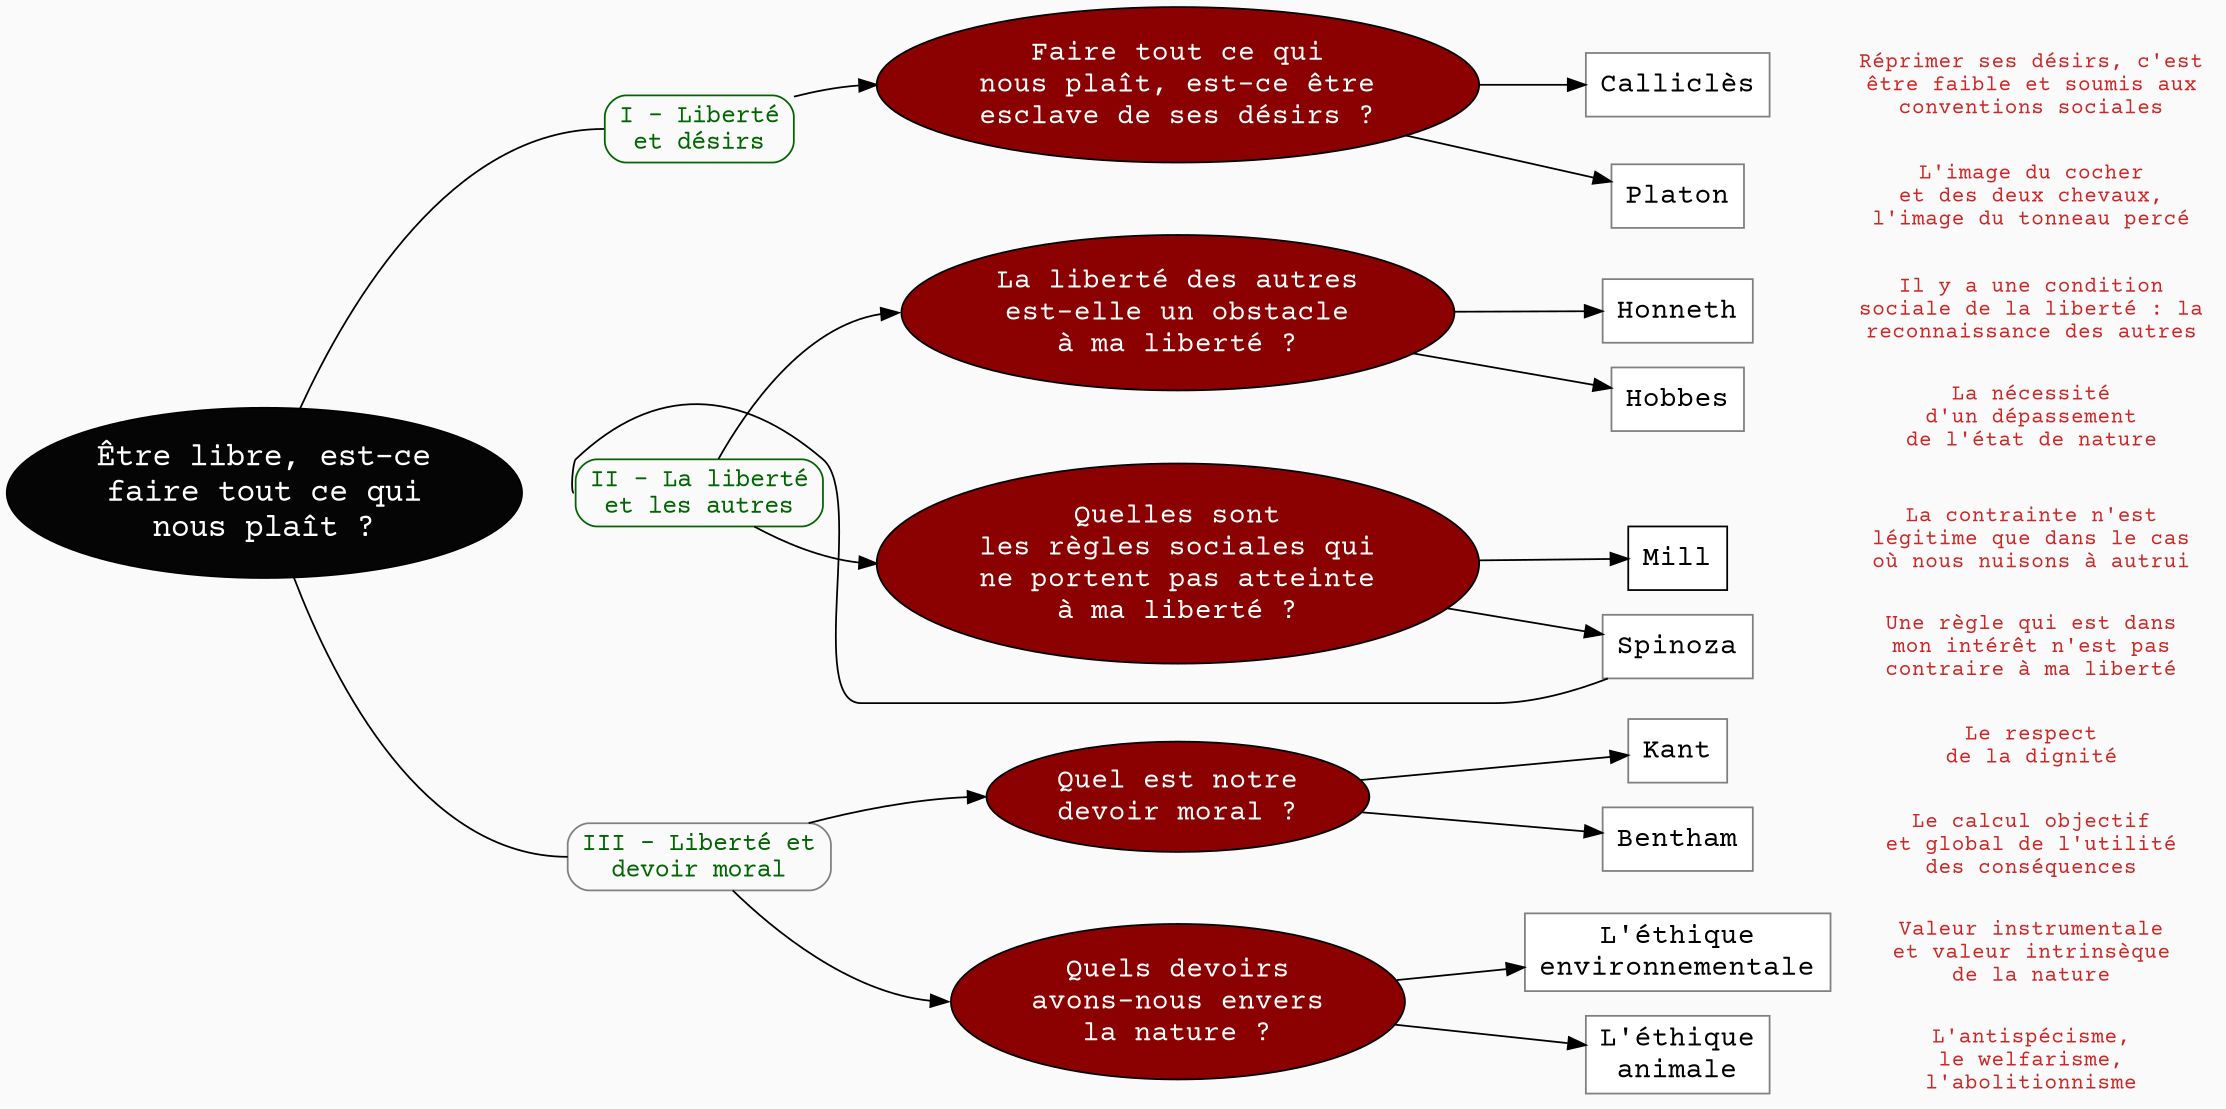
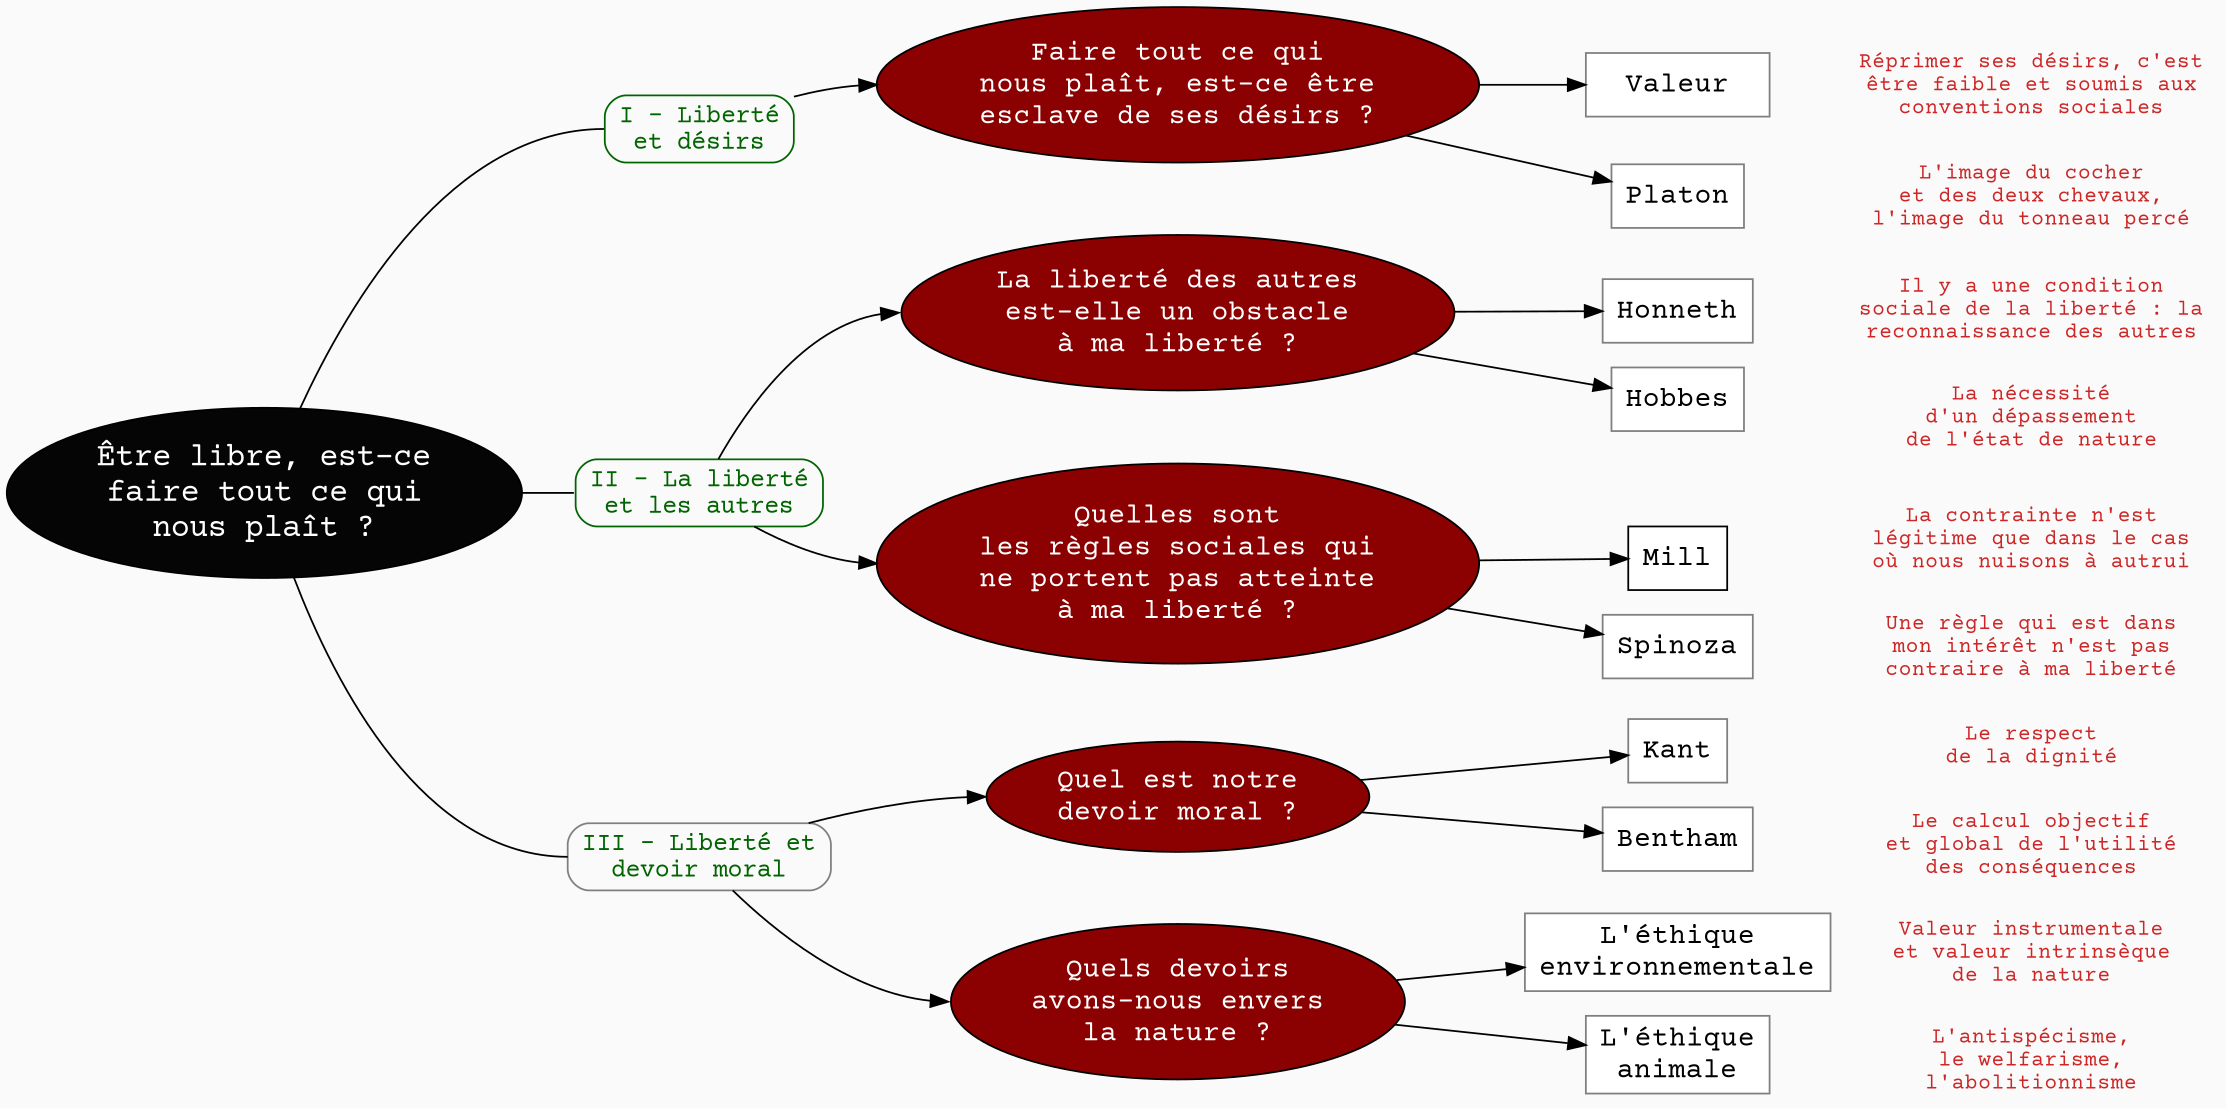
(1678, 85) -> (1678, 85)
(952, 703) -> (548, 493)
